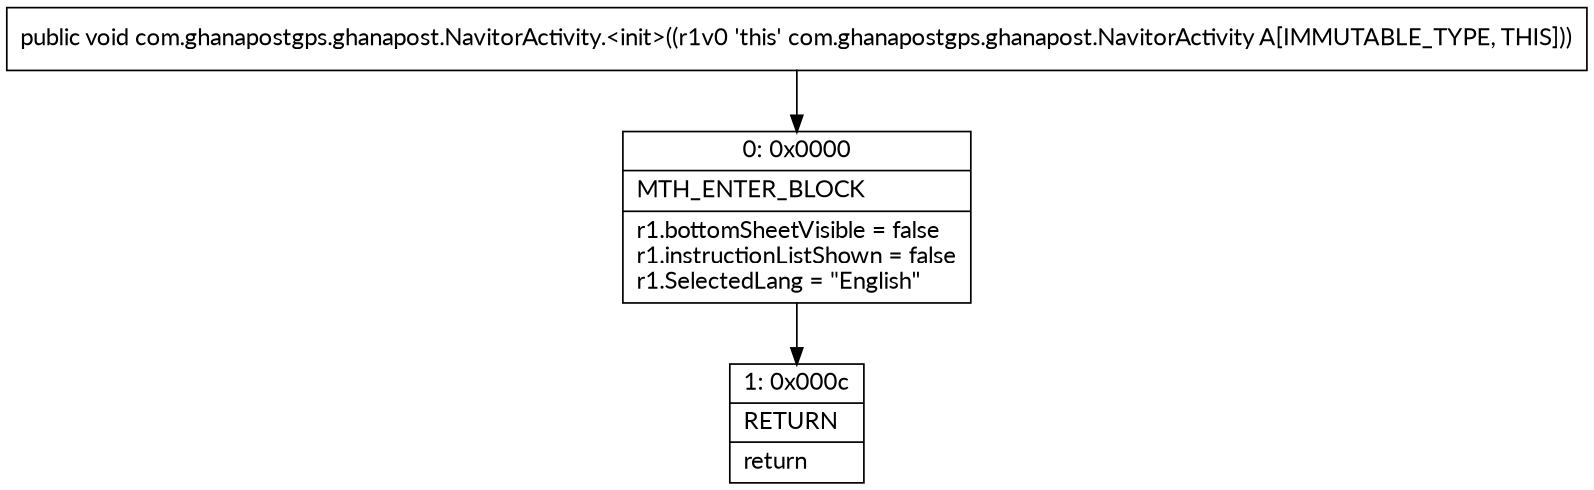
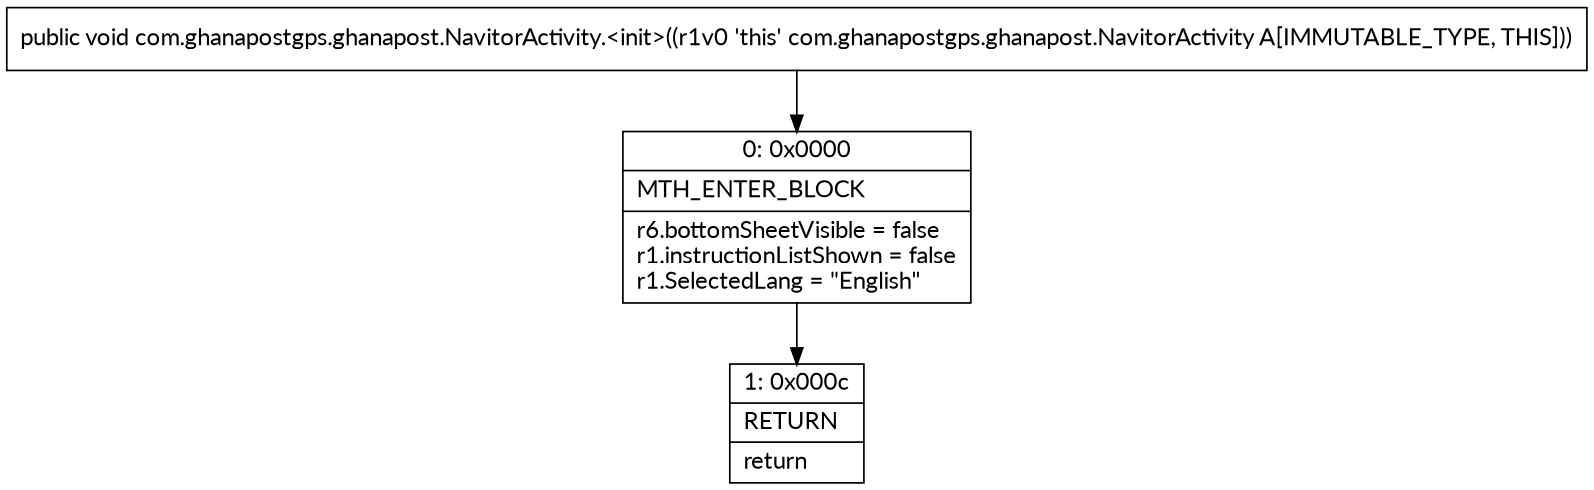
(788, 231) -> (788, 231)
